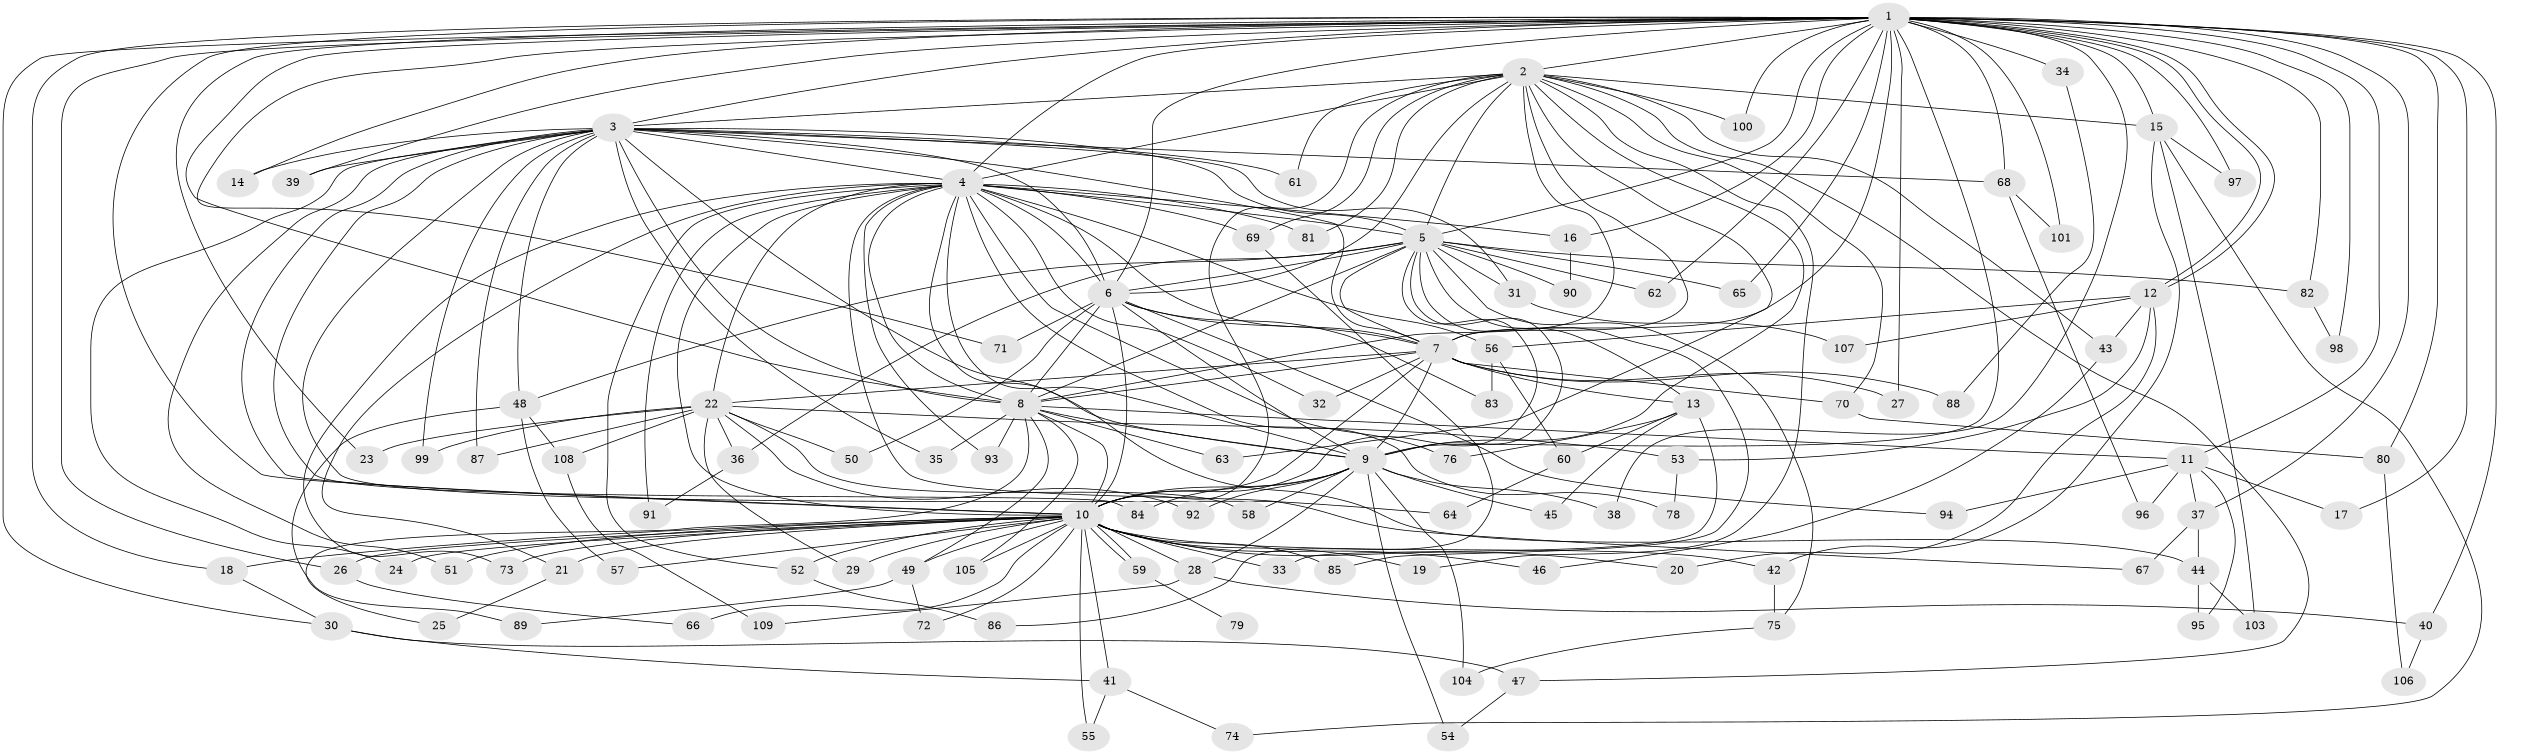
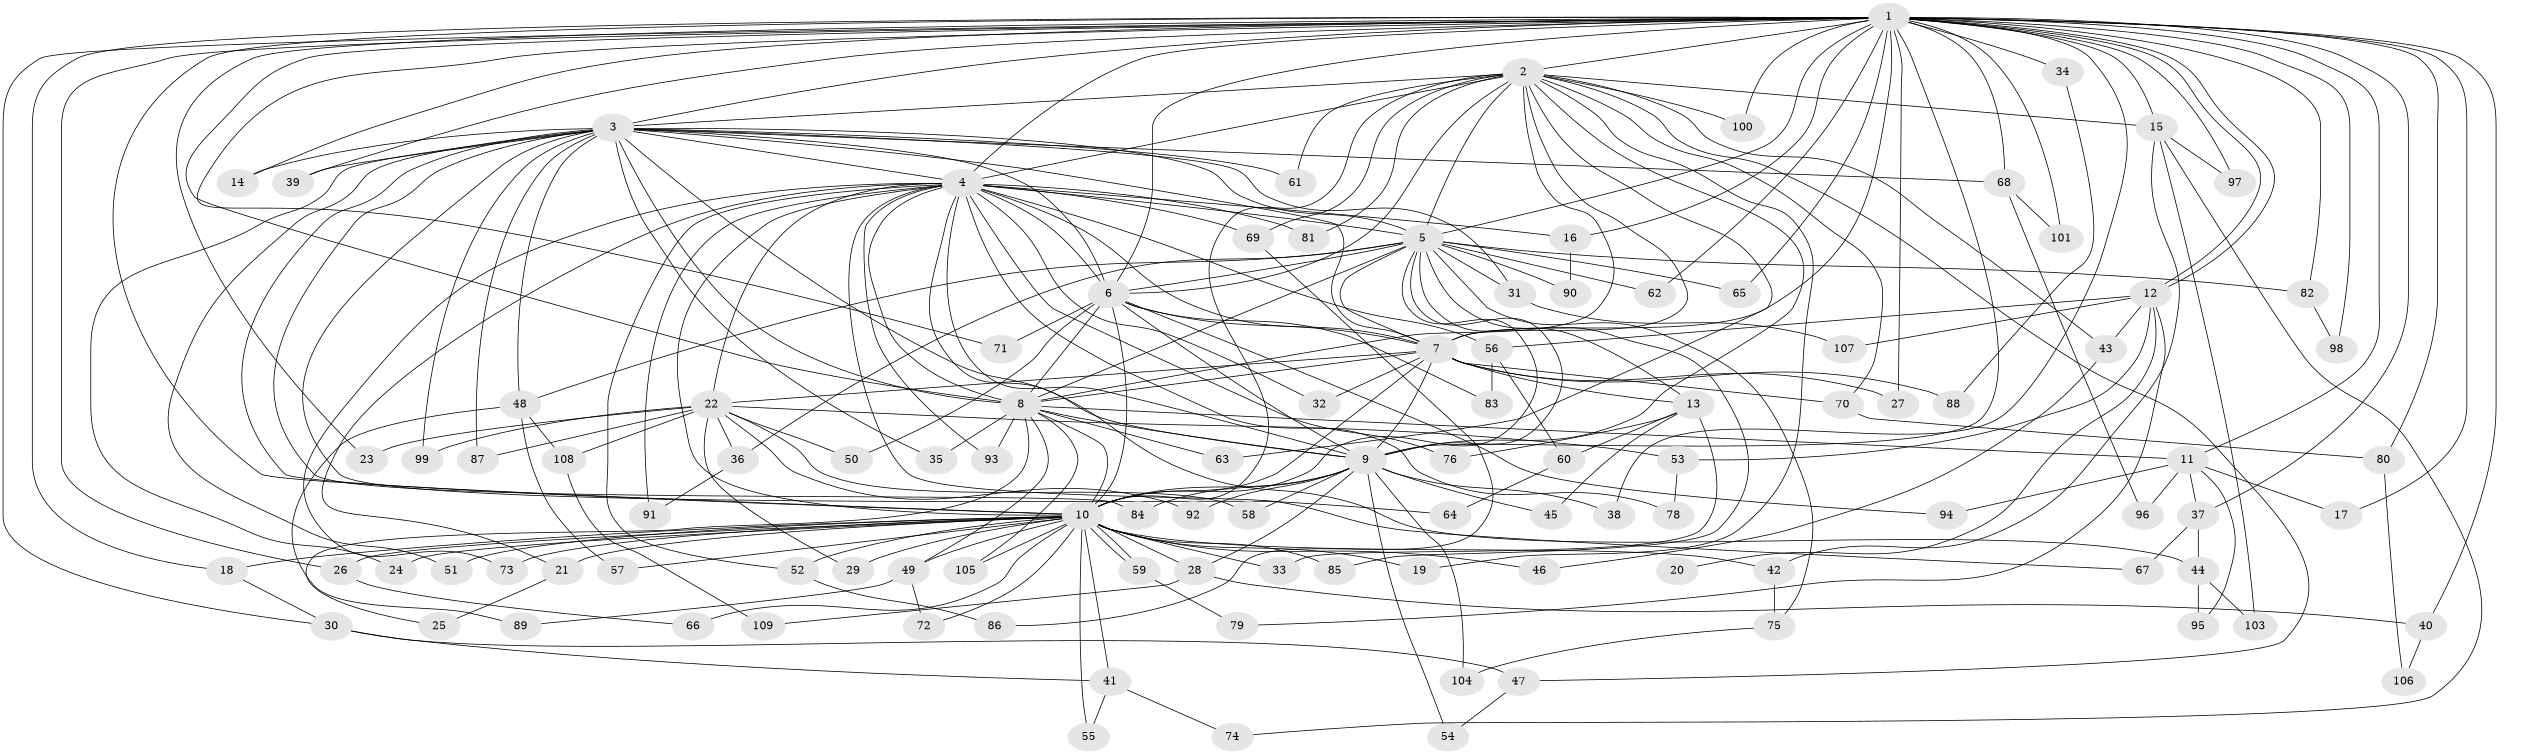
(1376, 554) -> none
none -> (1826, 583)
